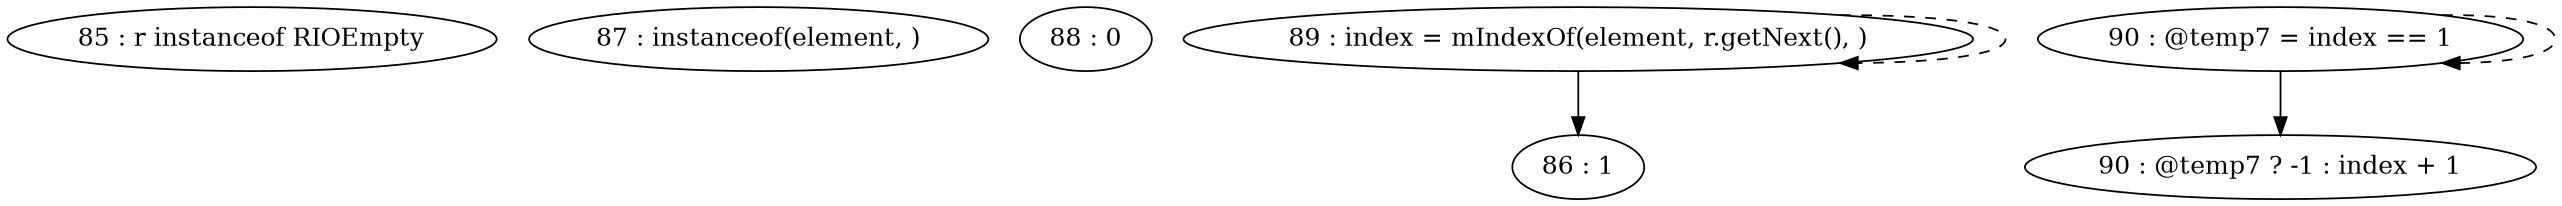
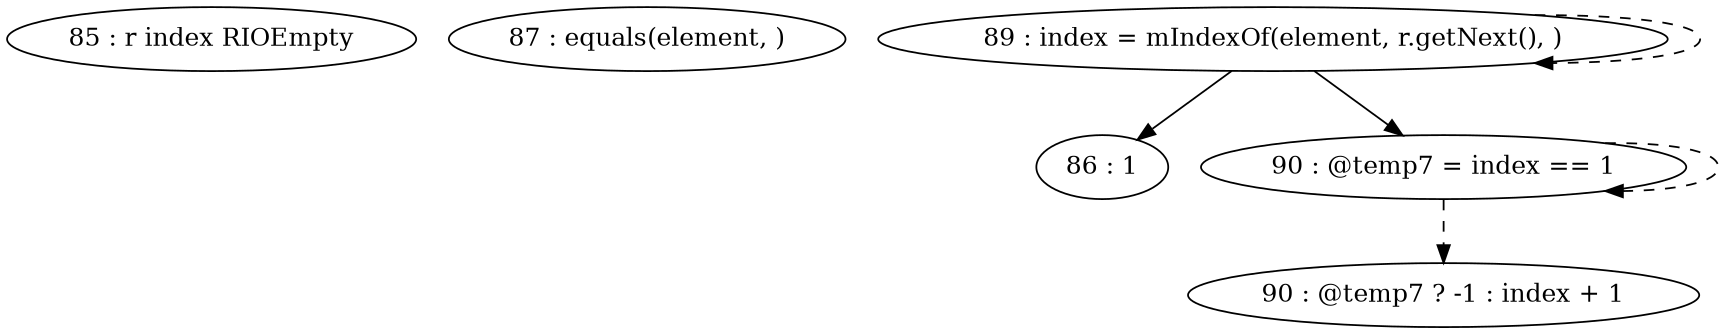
(252, 39) -> (212, 39)
(759, 39) -> (647, 39)
(1086, 39) -> none
(2281, 94) -> (1444, 222)
none -> (1351, 98)
